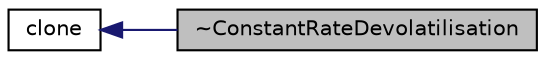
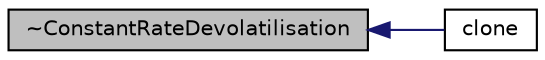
(150, 30) -> (417, 30)
